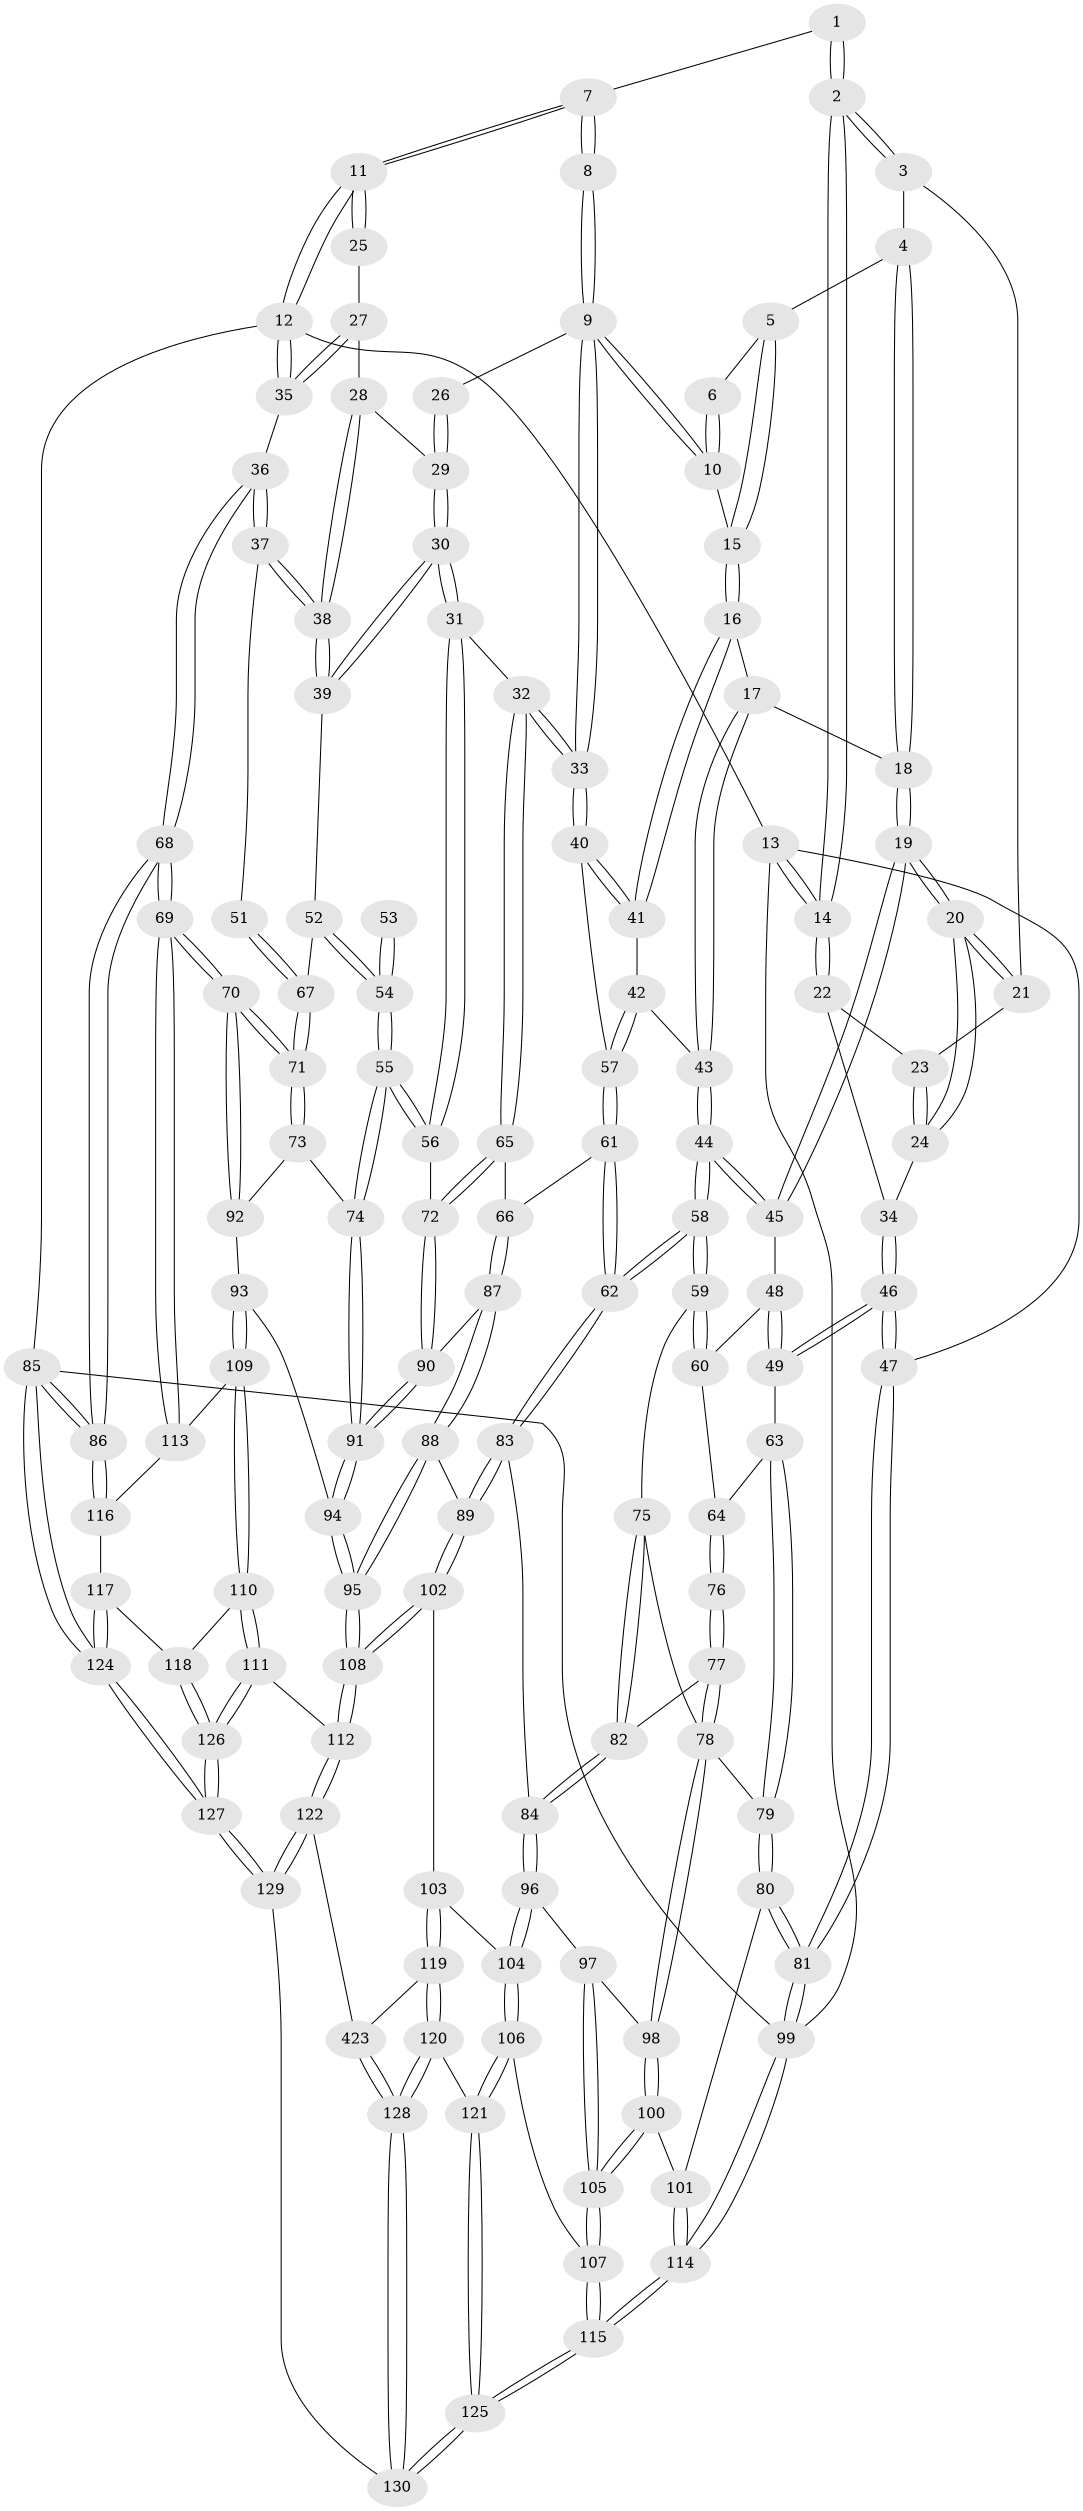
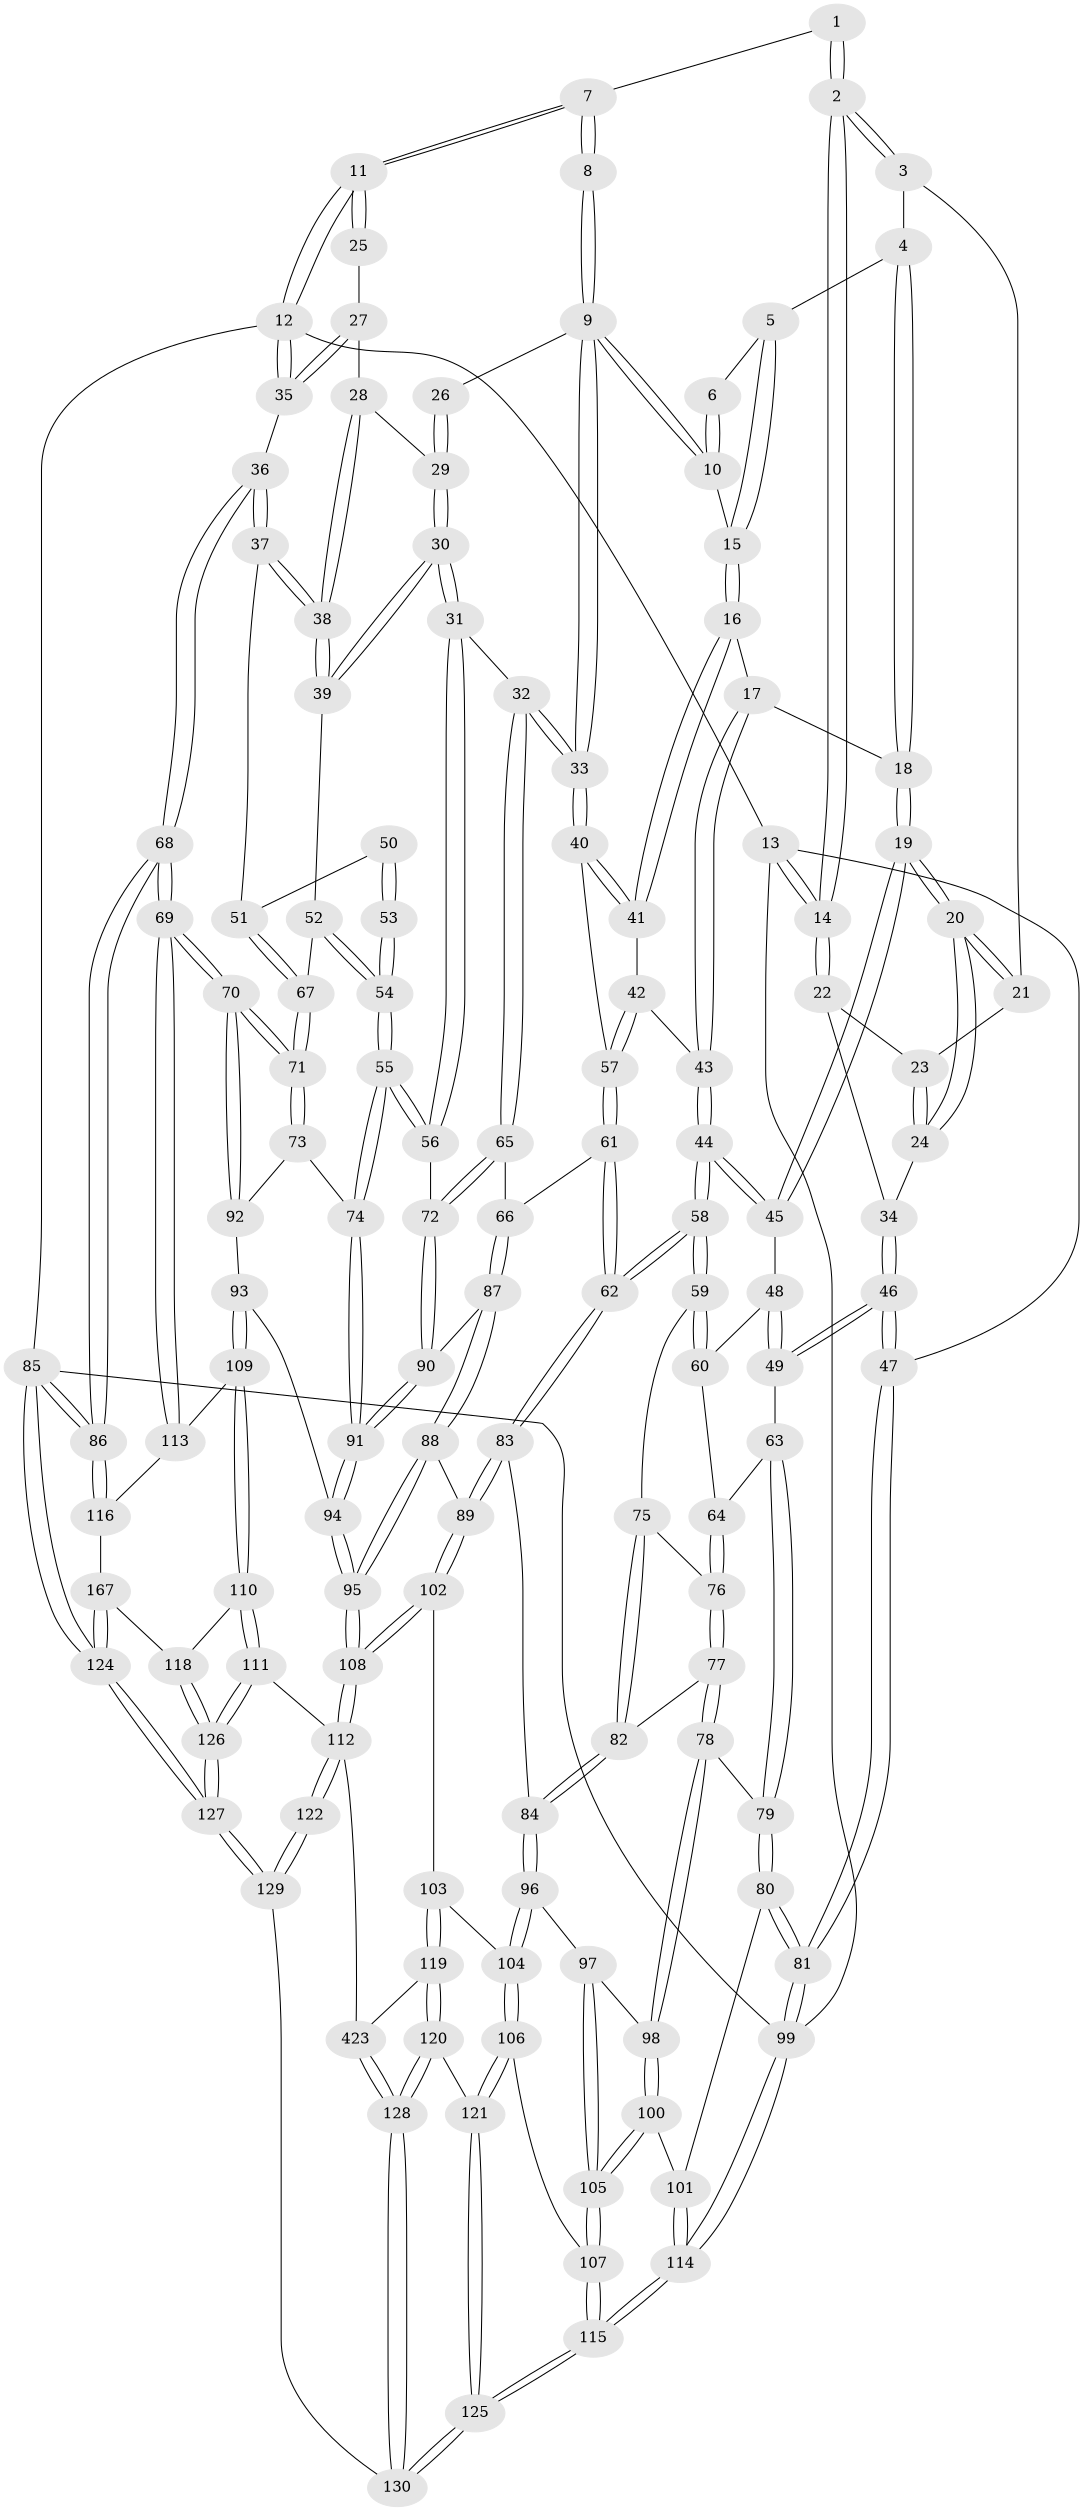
none -> (389, 845)
(101, 1592) -> (101, 1592)
(664, 1631) -> (679, 1554)
(333, 1928) -> (355, 1890)
